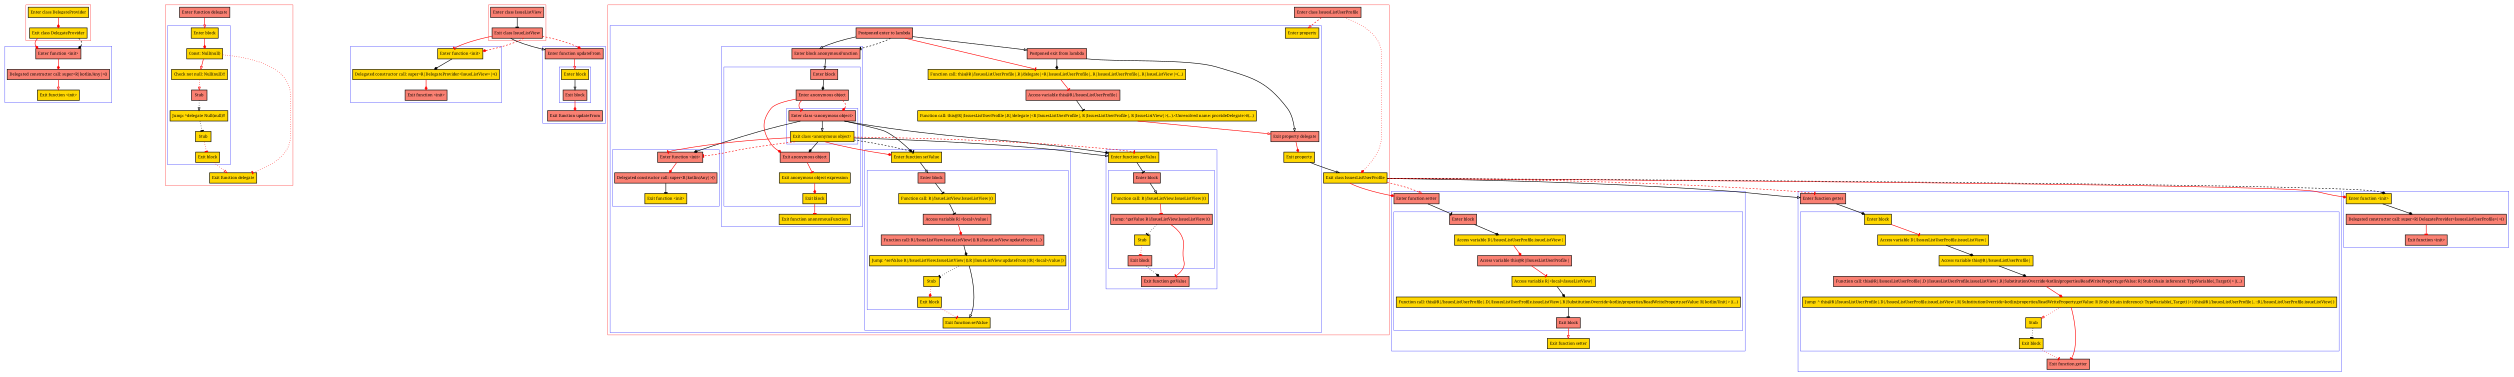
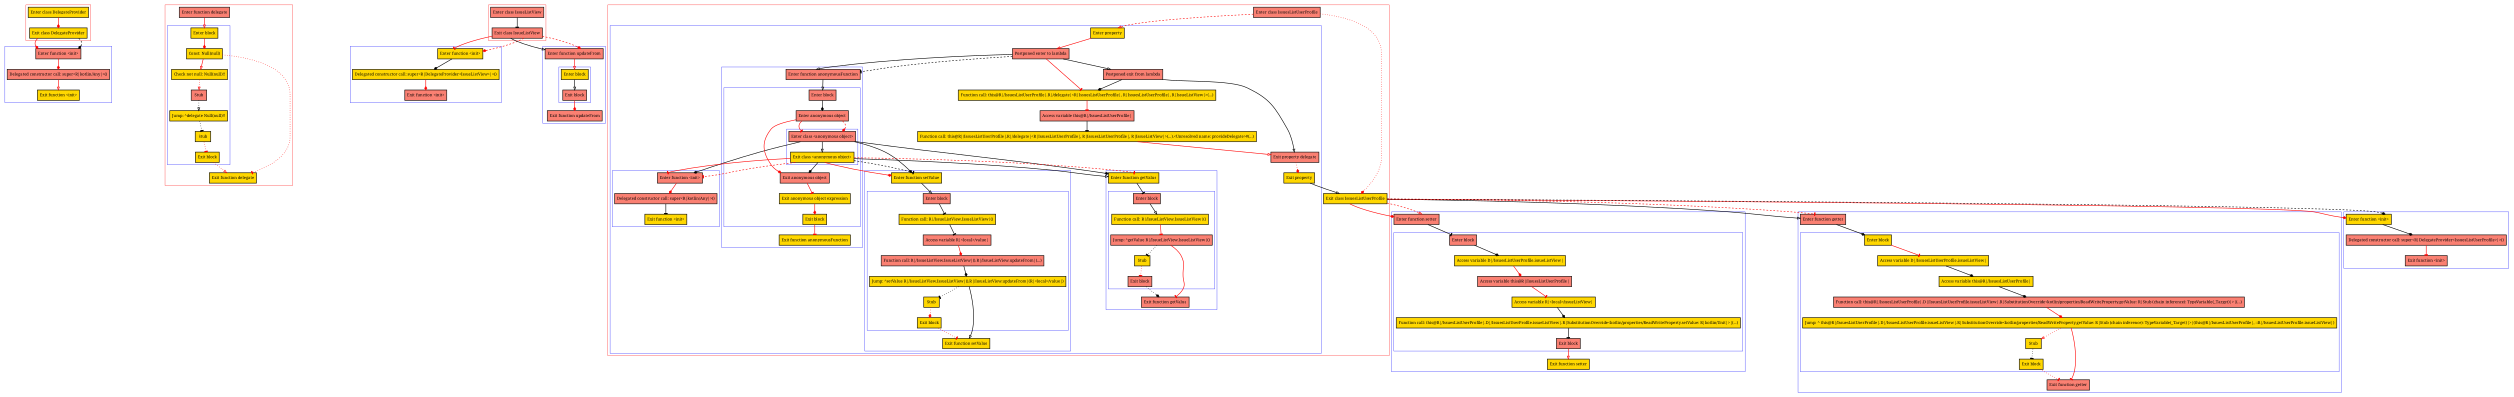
none -> (1076, 43)
(826, 54) -> (823, 74)
(1297, 145) -> (1297, 166)
